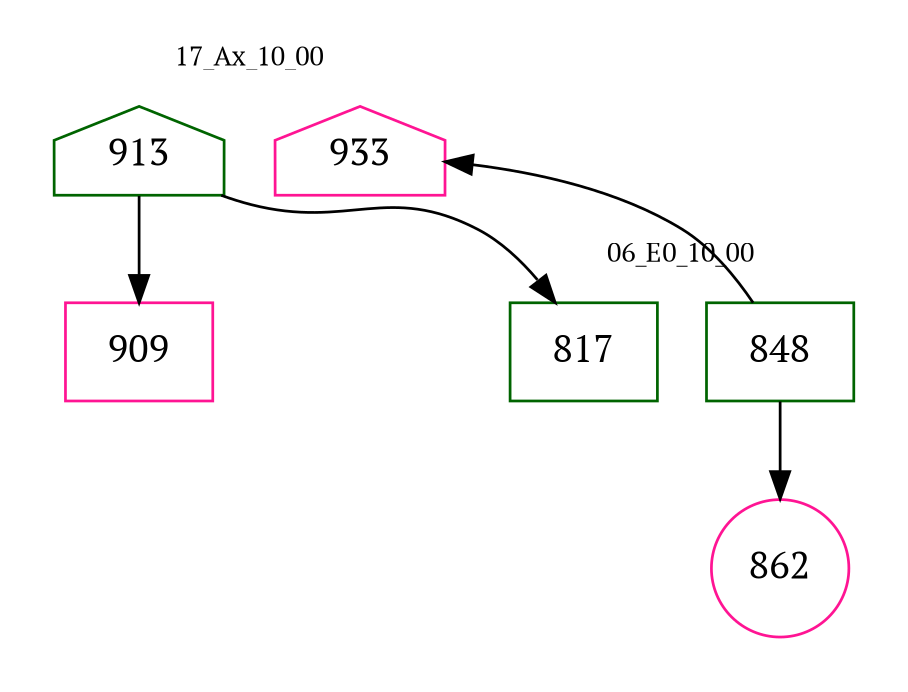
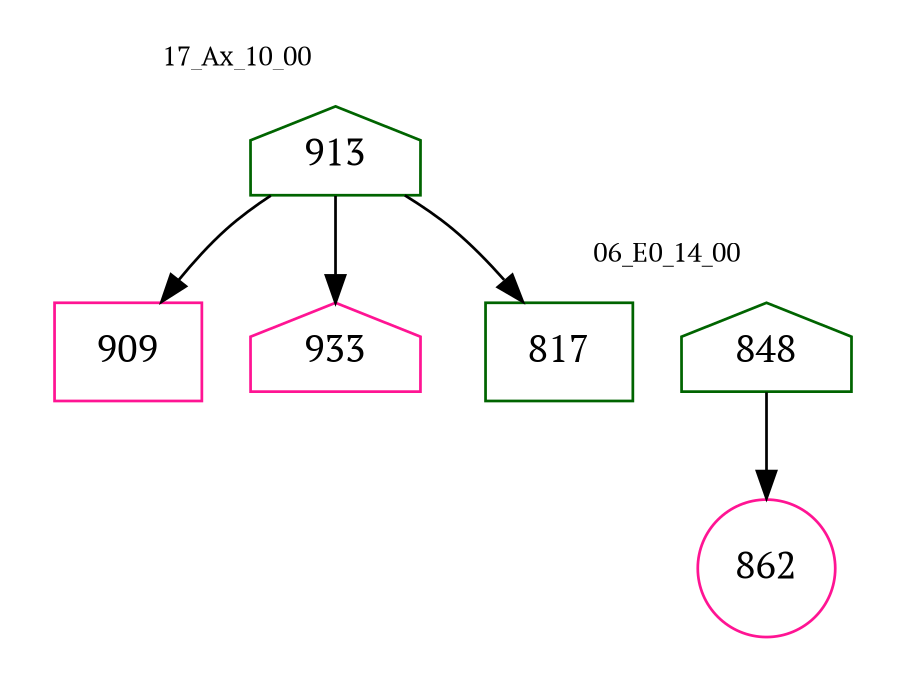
(629, 203) -> (336, 235)
(682, 255) -> (668, 255)
(780, 352) -> (767, 352)
